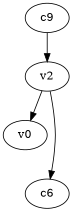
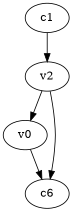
(47, 18) -> (47, 18)
none -> (35, 160)
